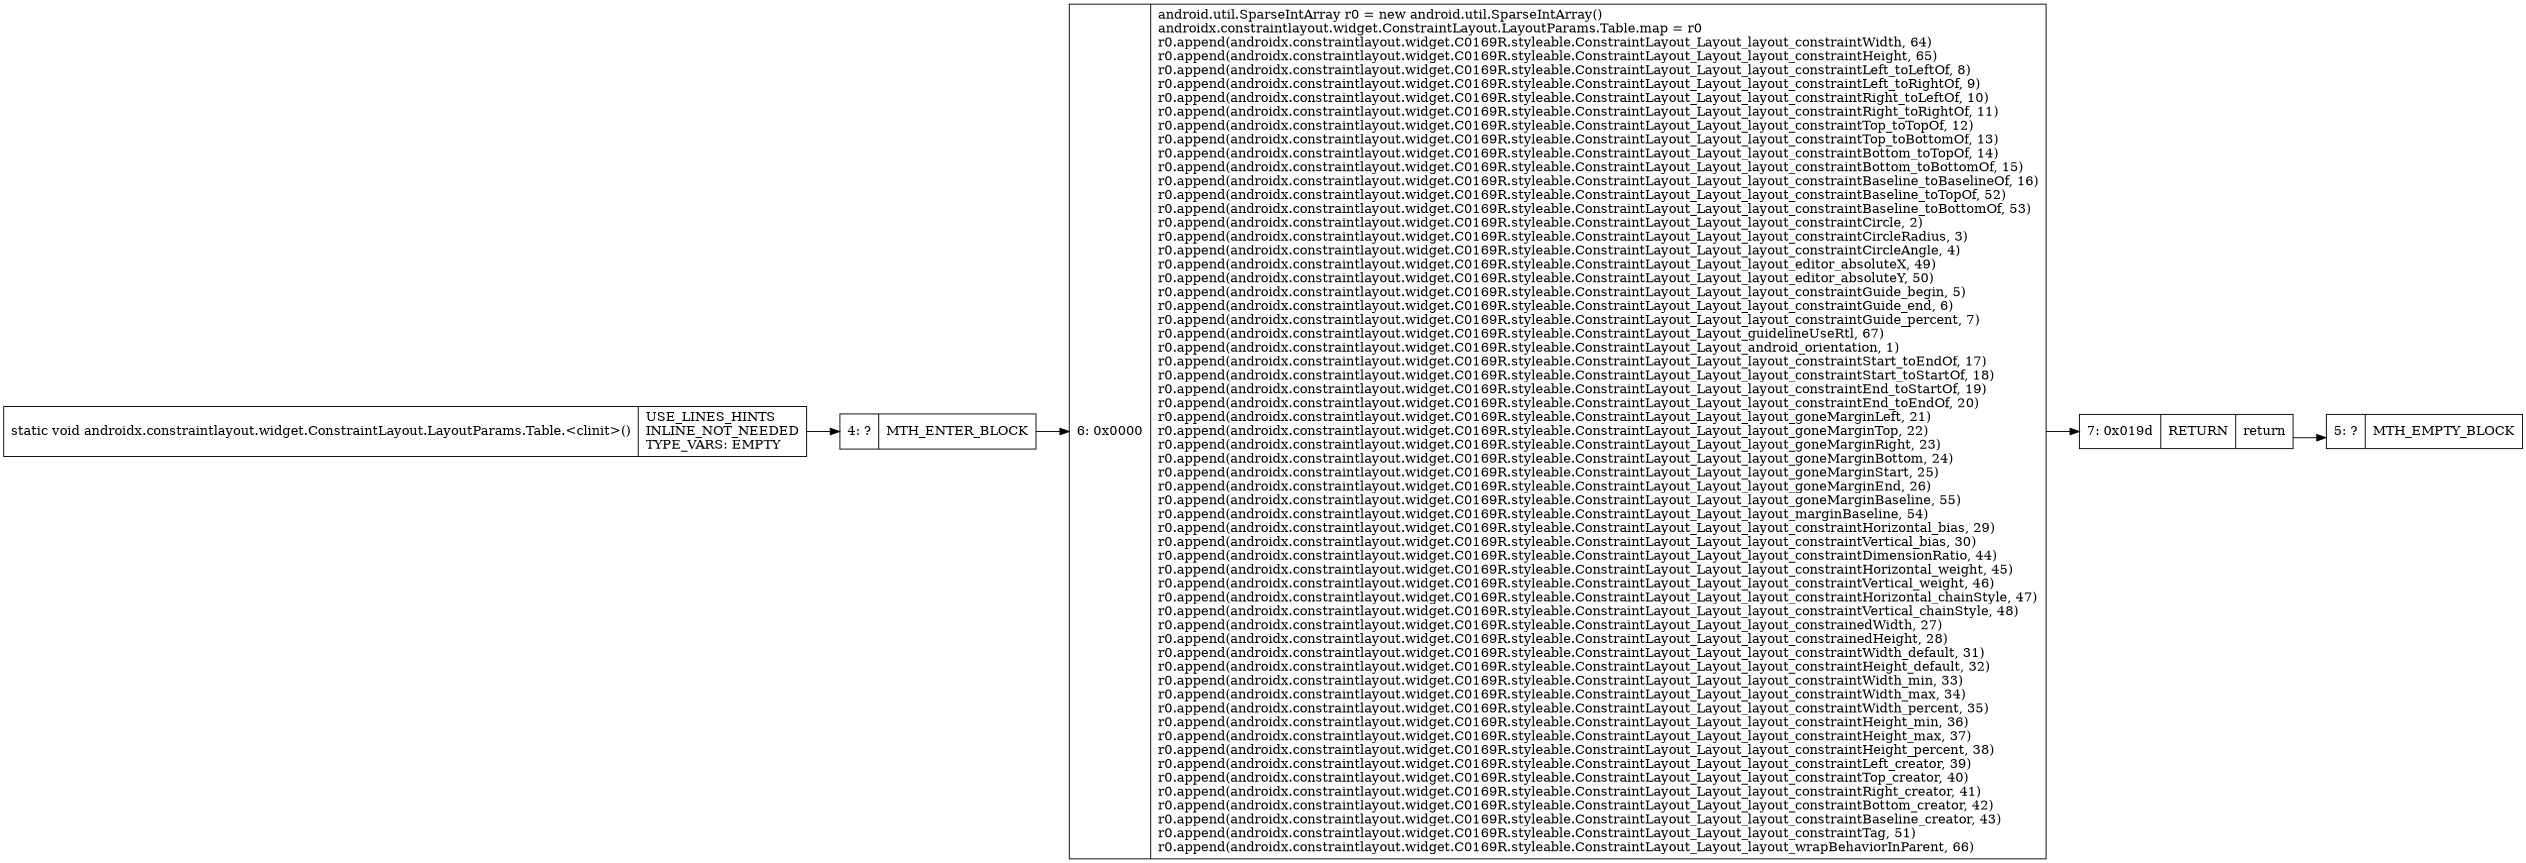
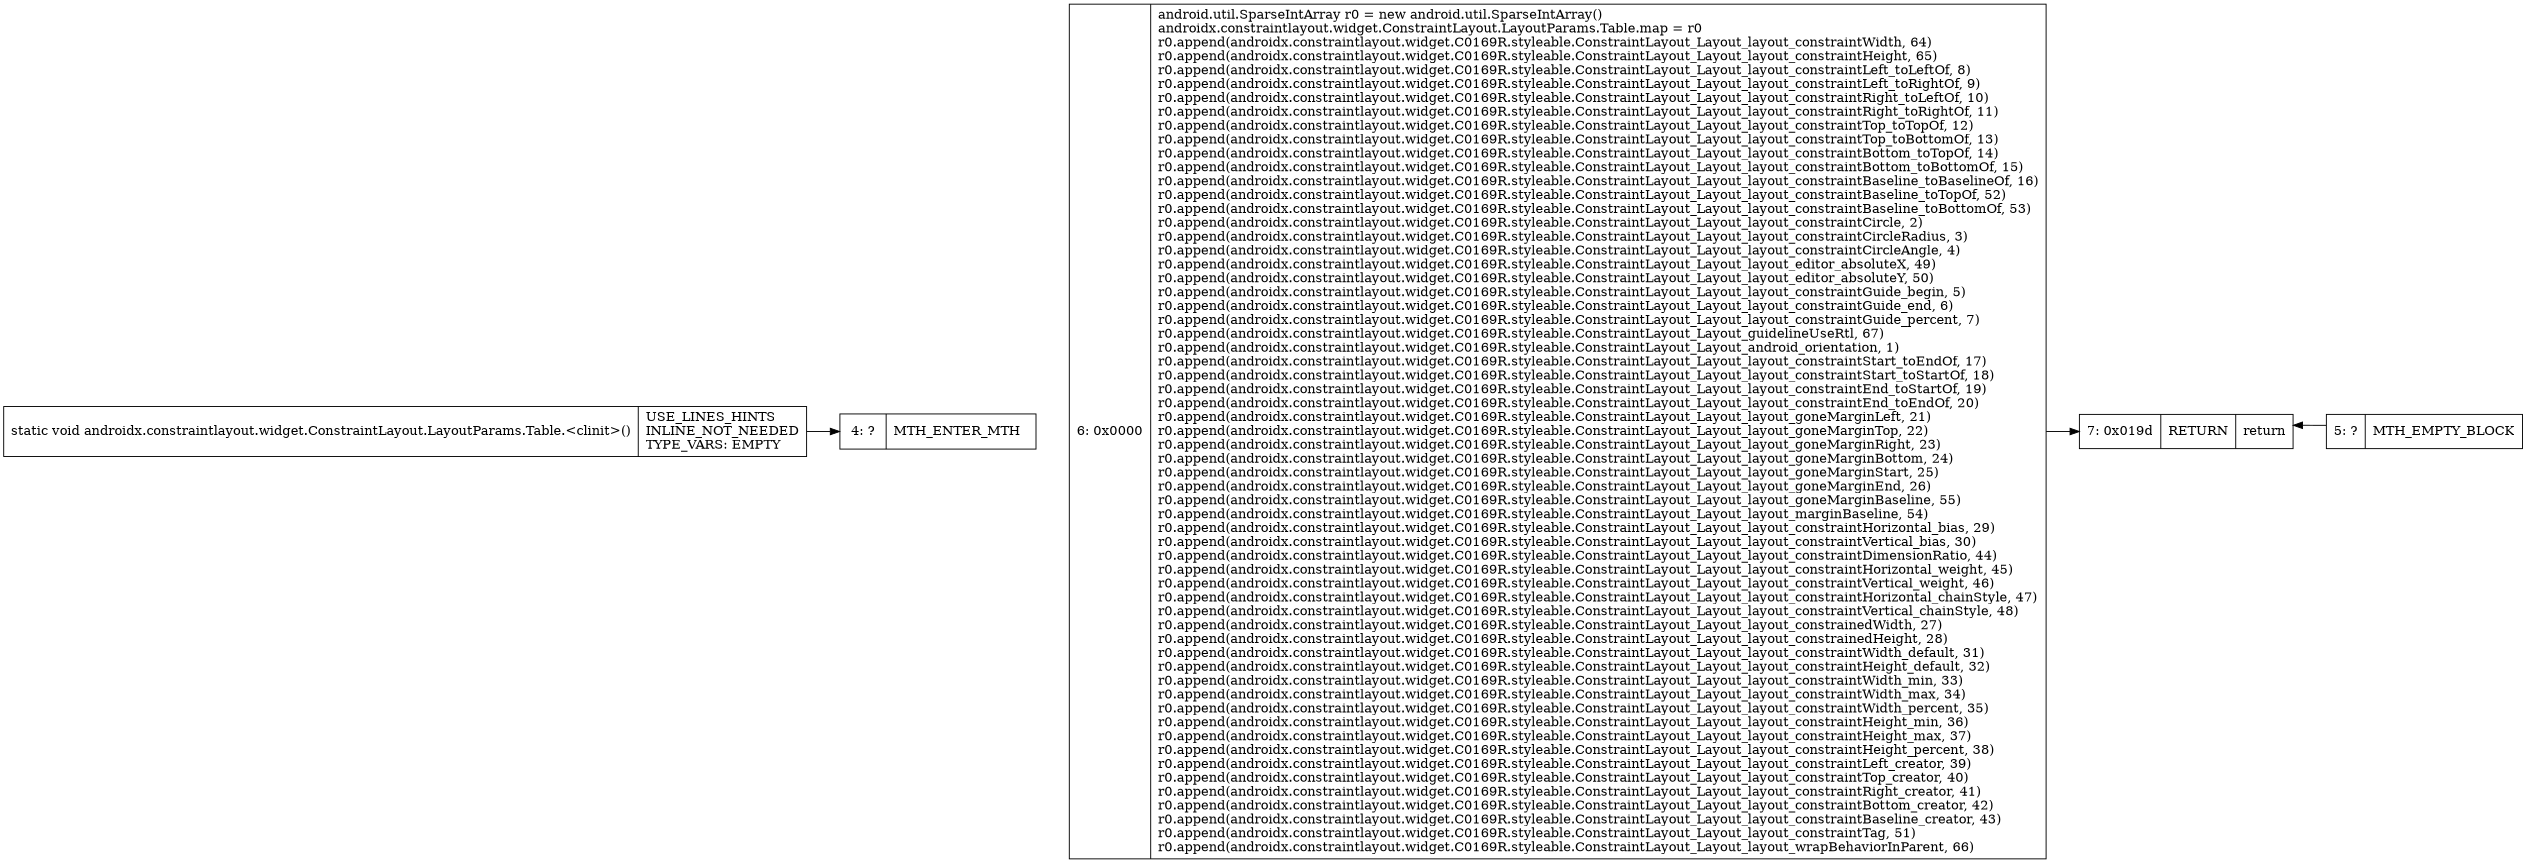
(957, 431) -> (957, 431)
(1048, 432) -> none
(2305, 438) -> (2314, 425)
